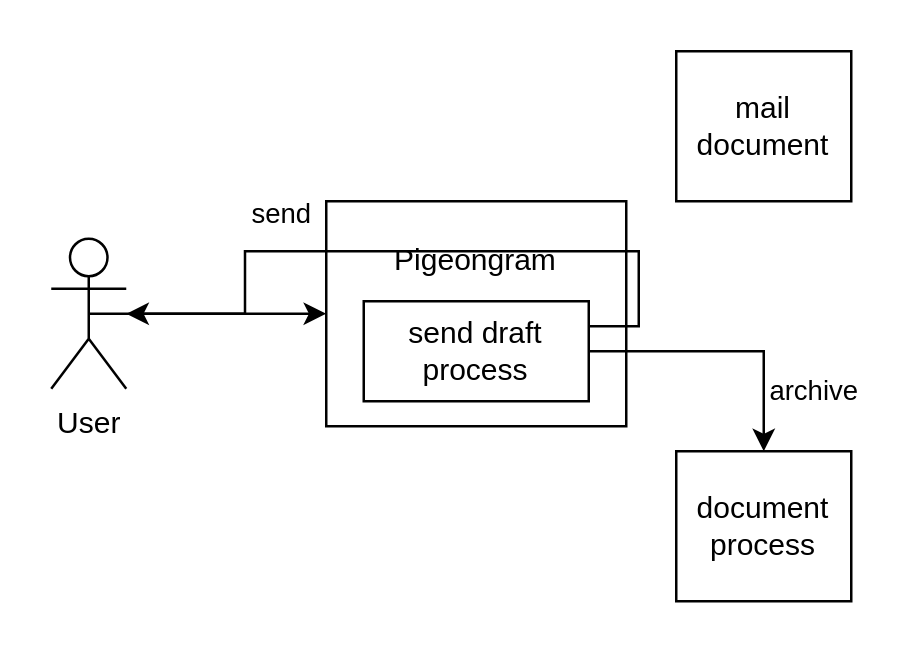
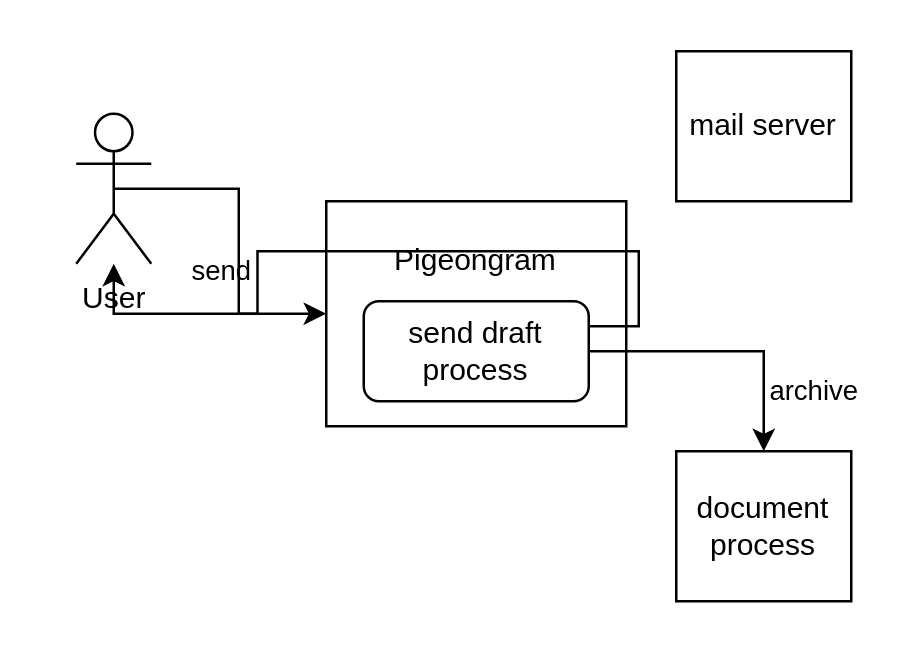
(764, 126) -> (764, 126)
(89, 314) -> (114, 189)
(476, 351) -> (476, 351)
